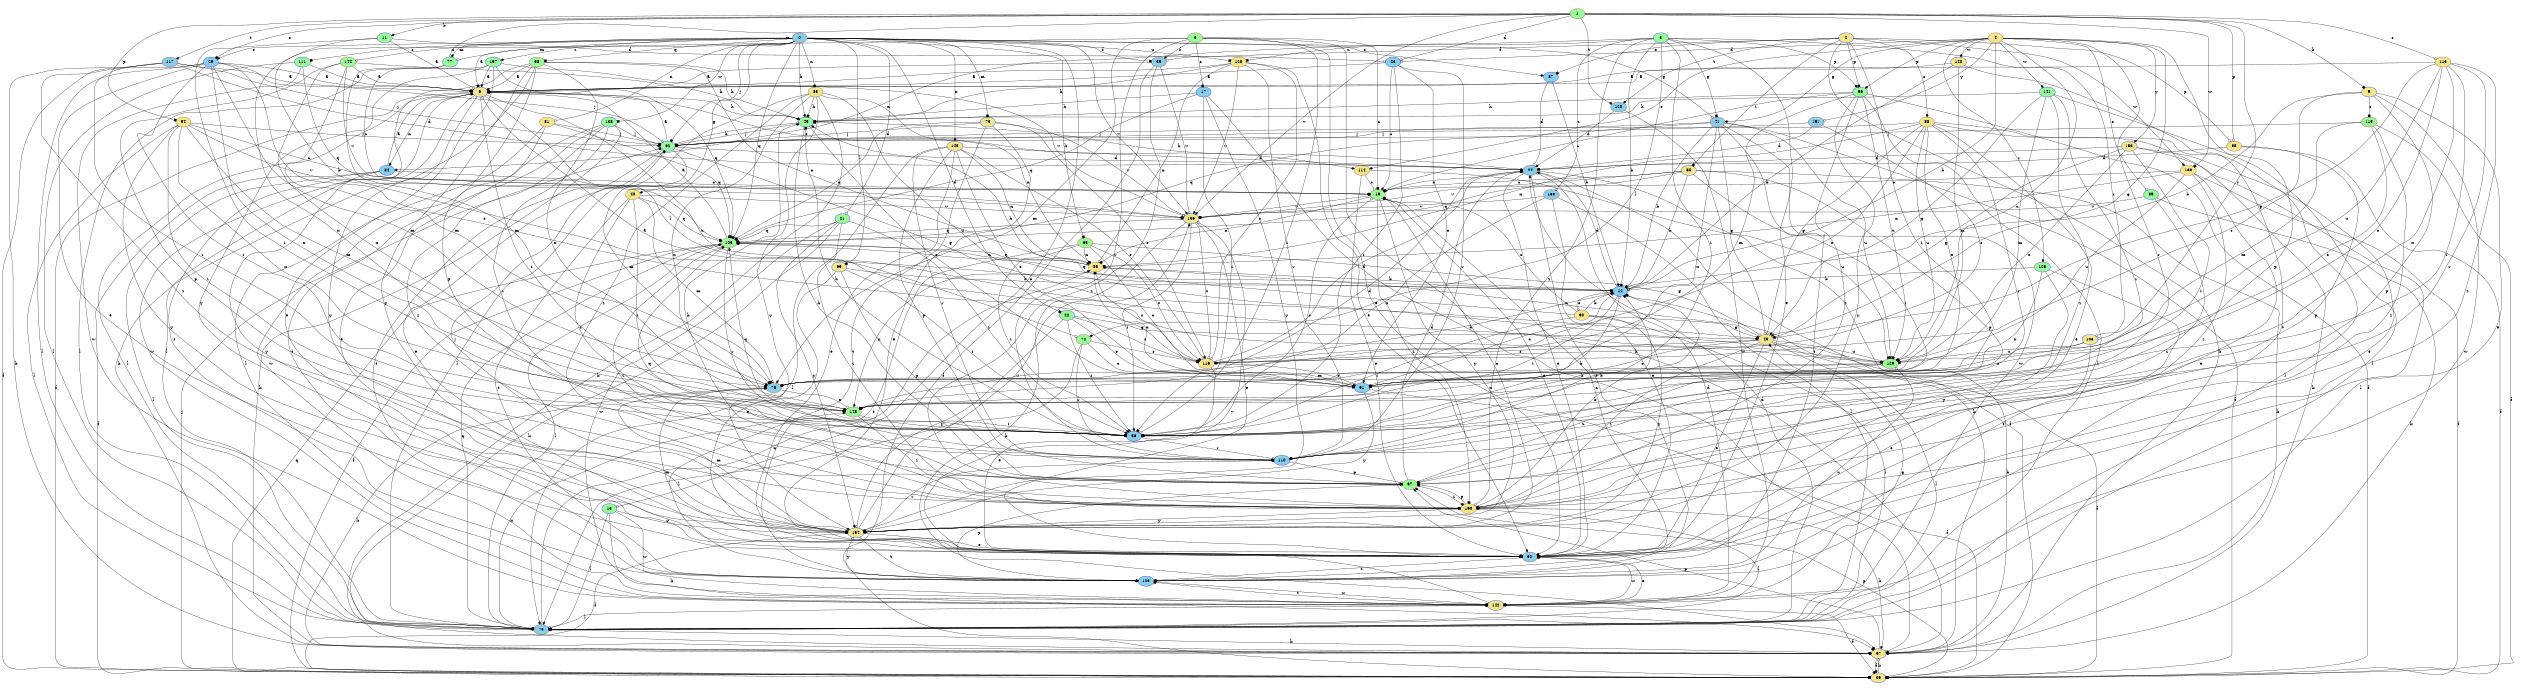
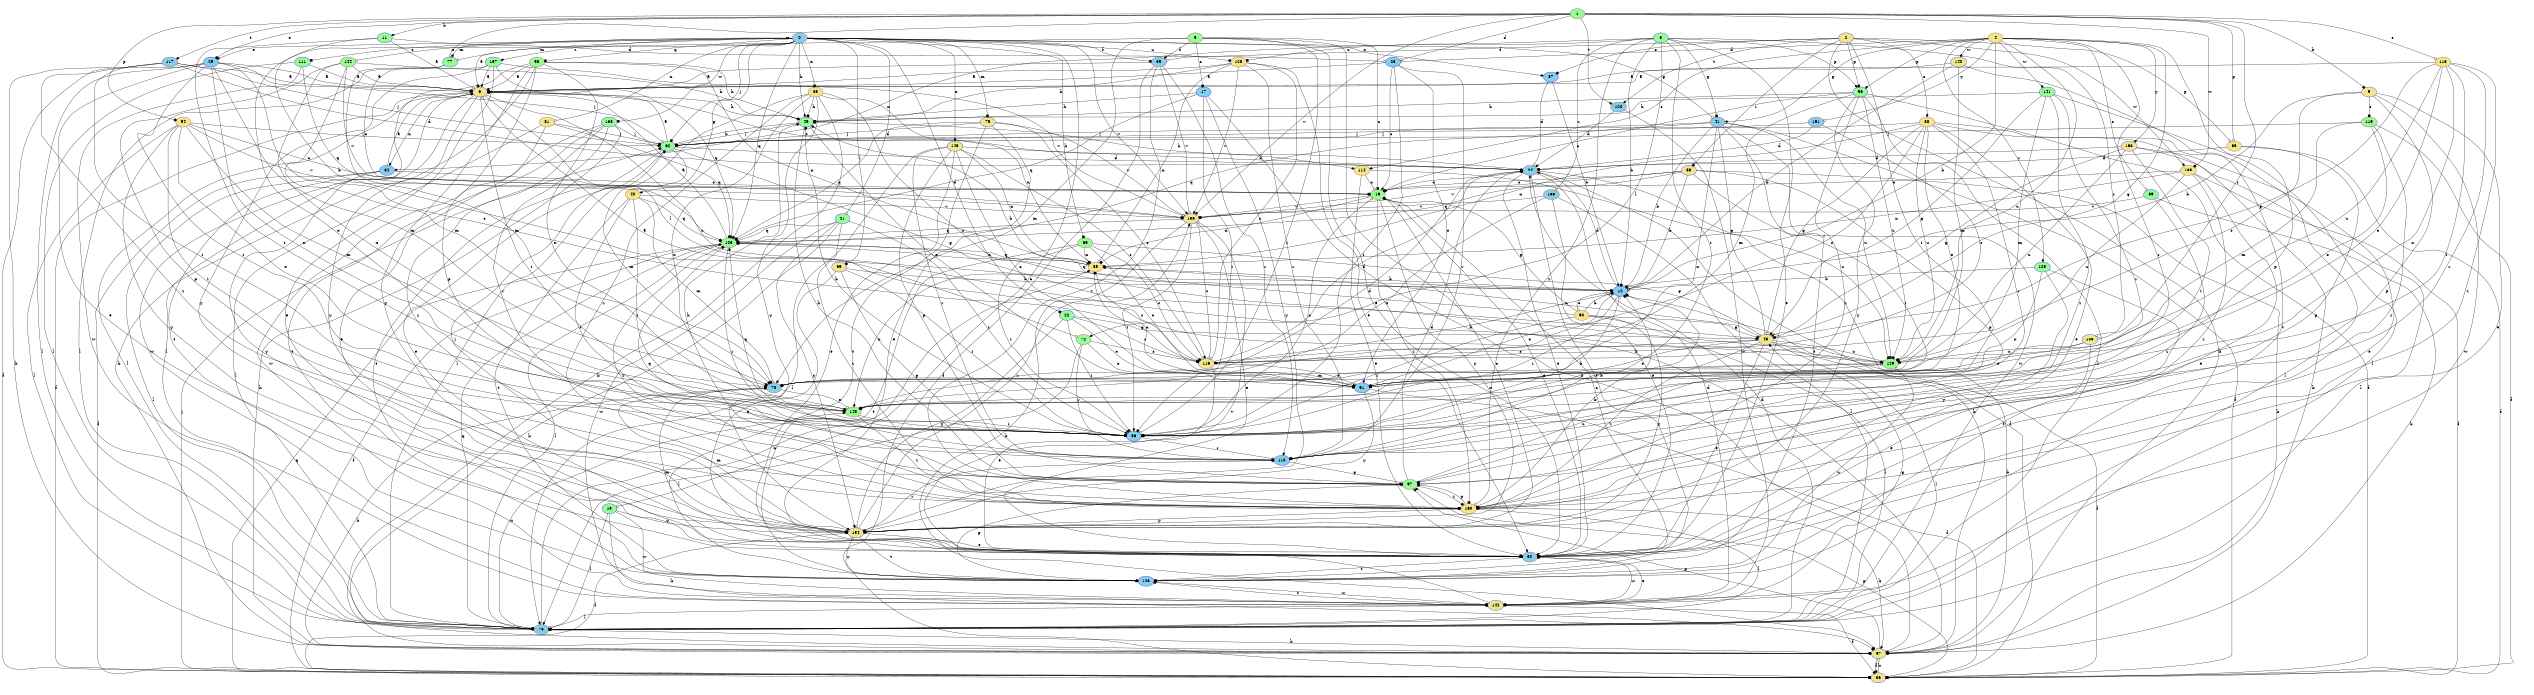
(1521, 255) -> (1521, 255)
(1019, 318) -> (1259, 249)
(616, 590) -> (234, 358)
